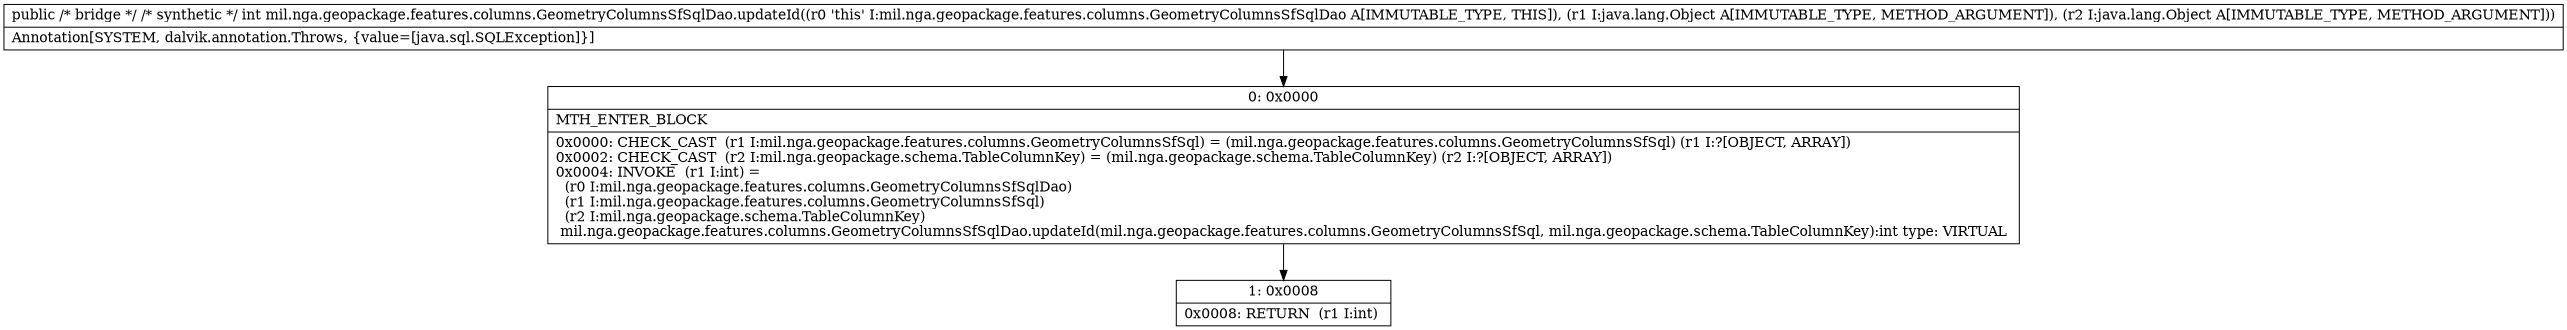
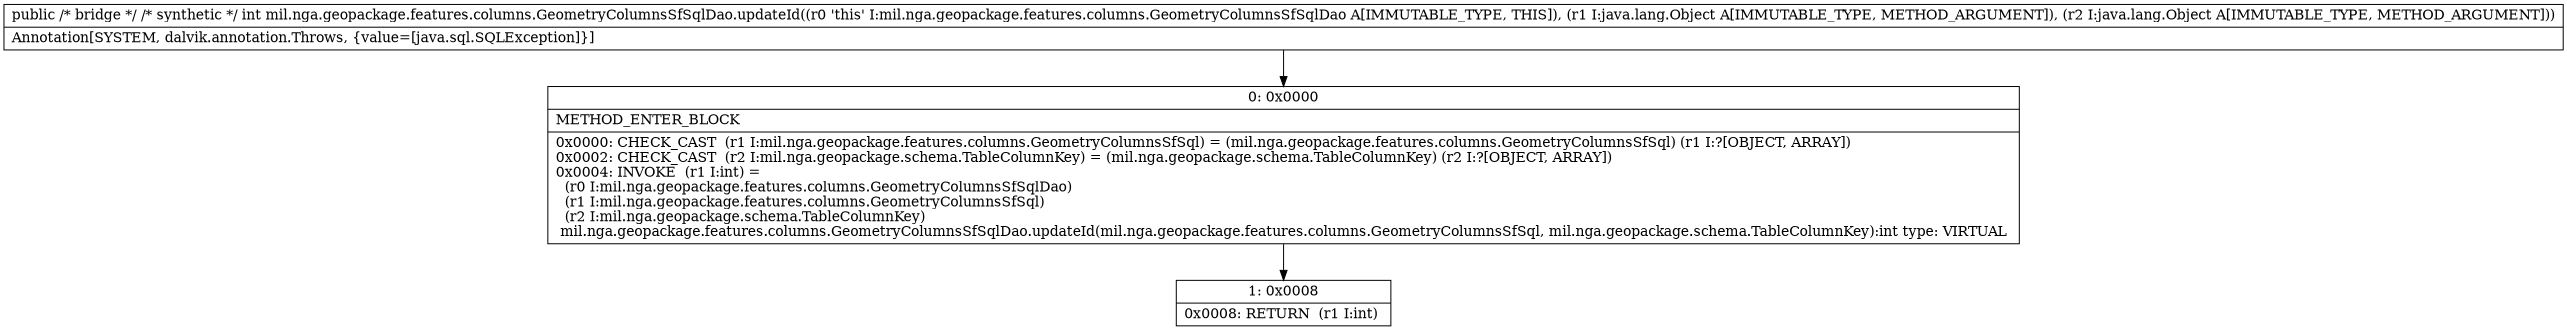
(632, 120) -> (648, 120)
